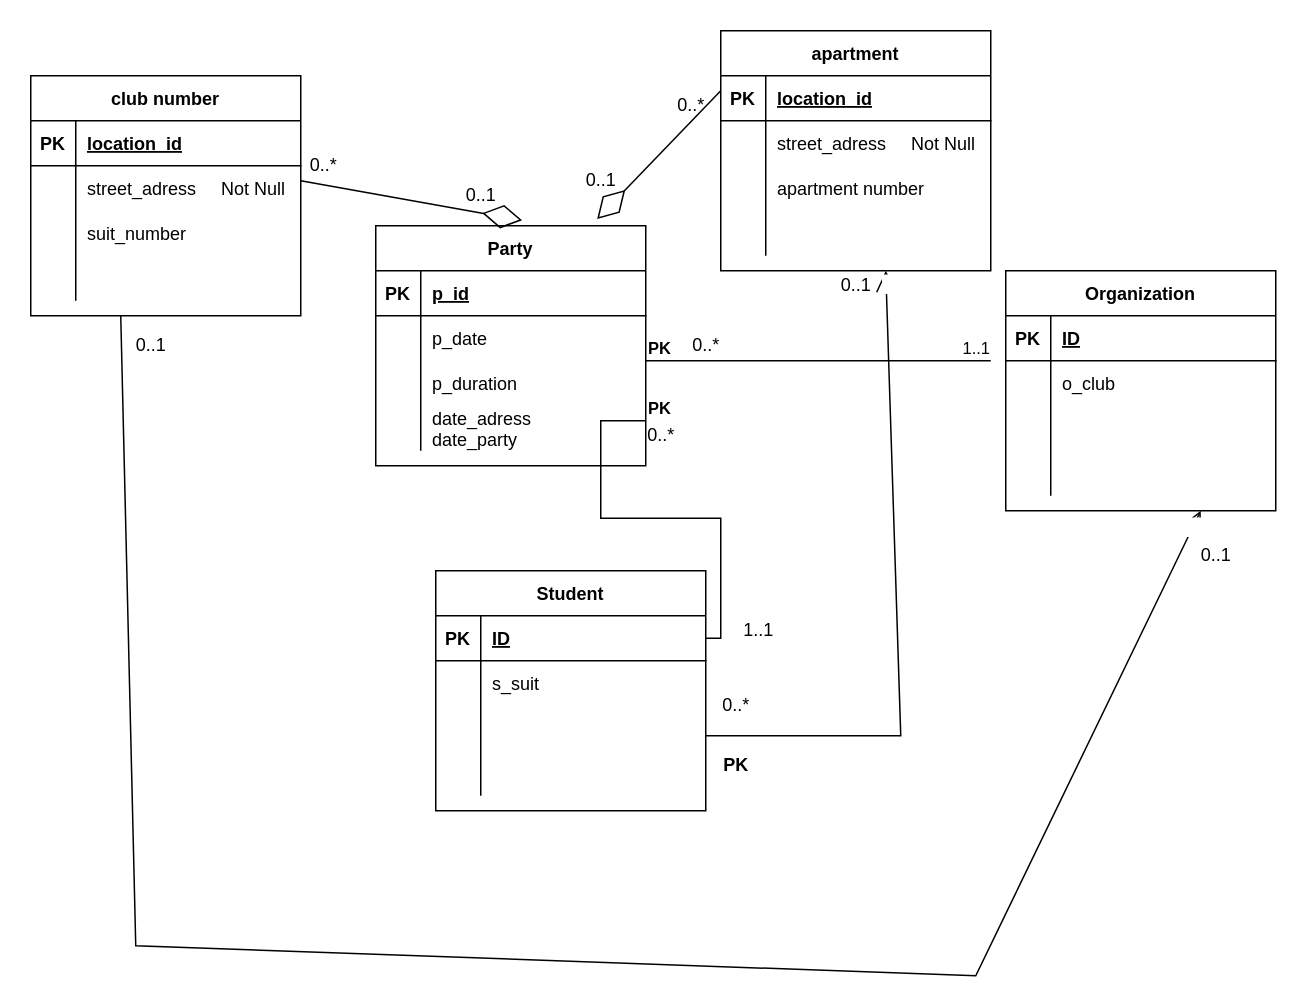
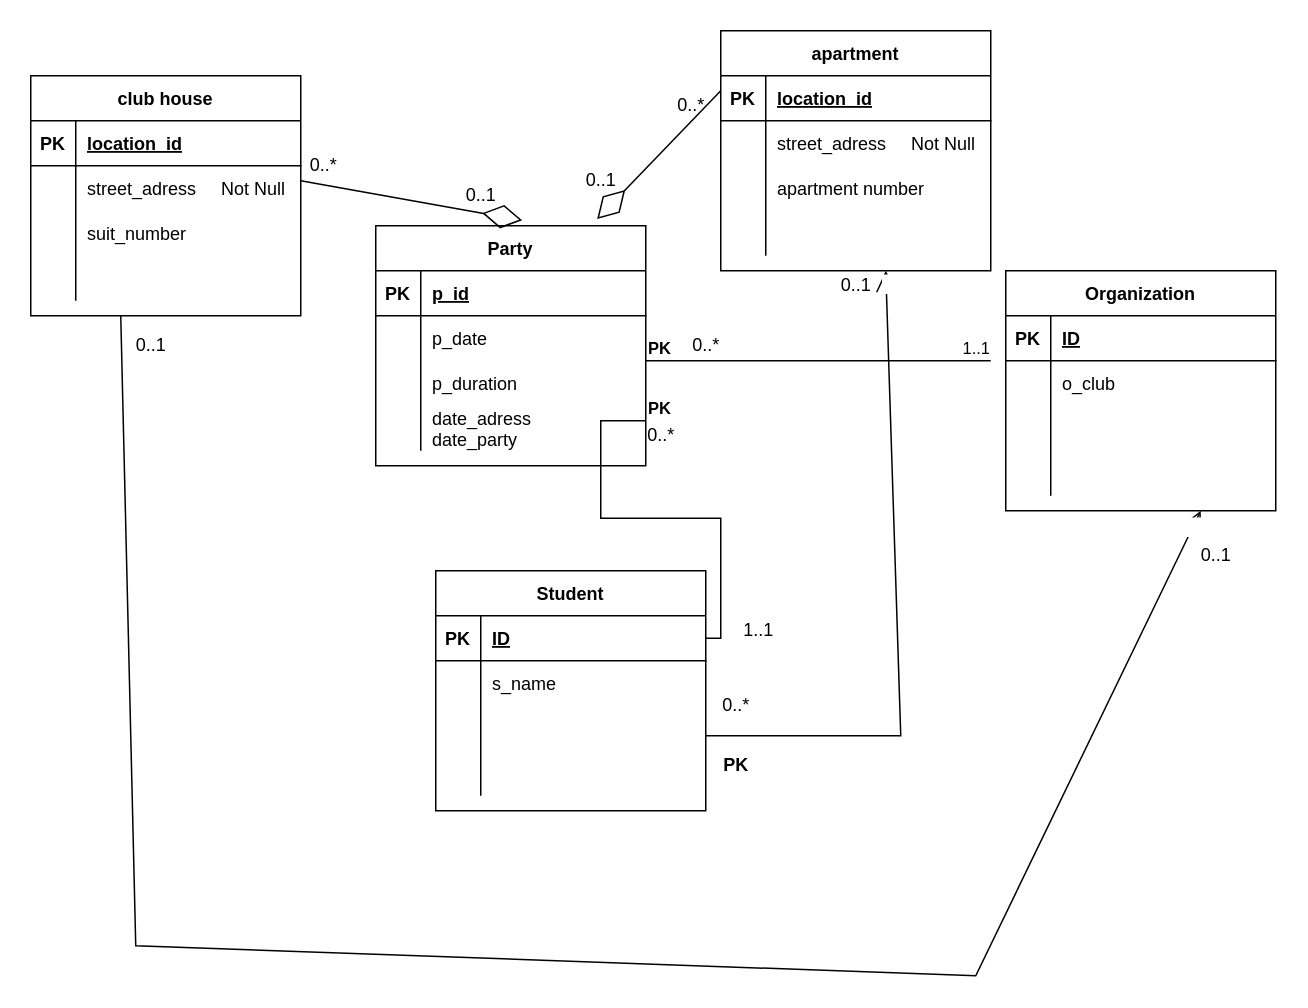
(165, 99) -> (165, 99)
(520, 684) -> (522, 684)
